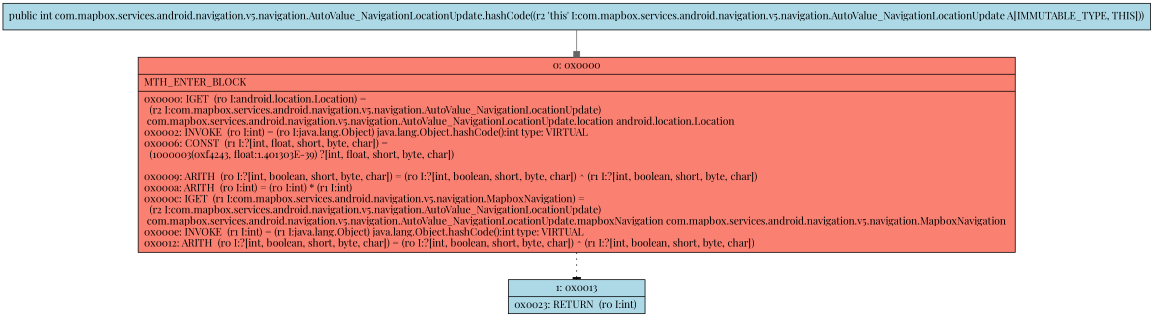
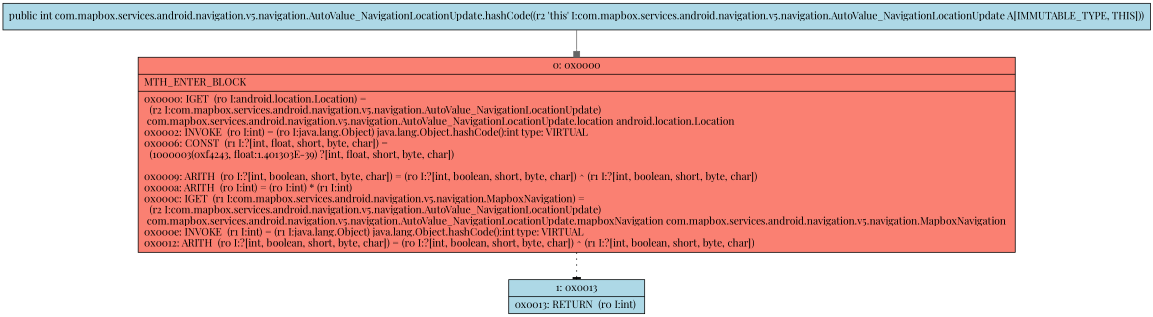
(577, 305) -> (577, 305)
